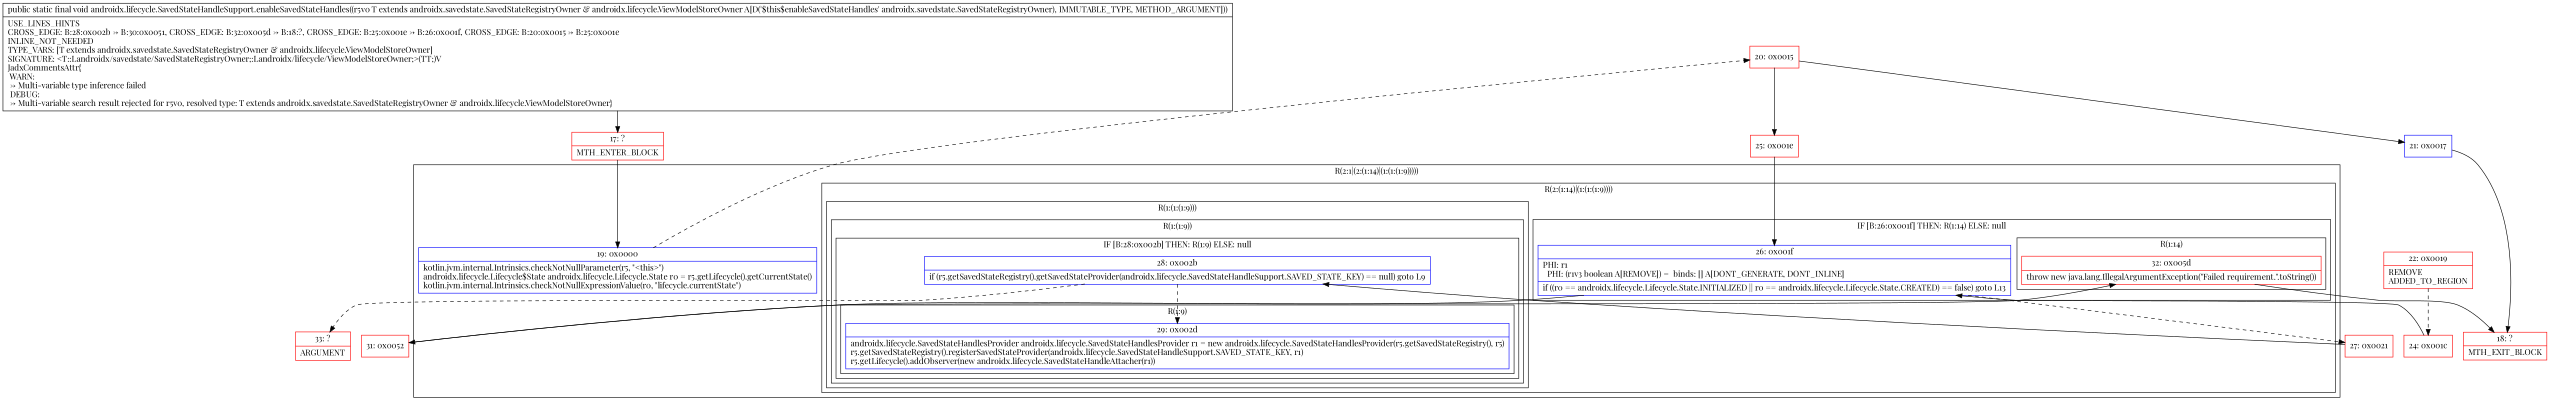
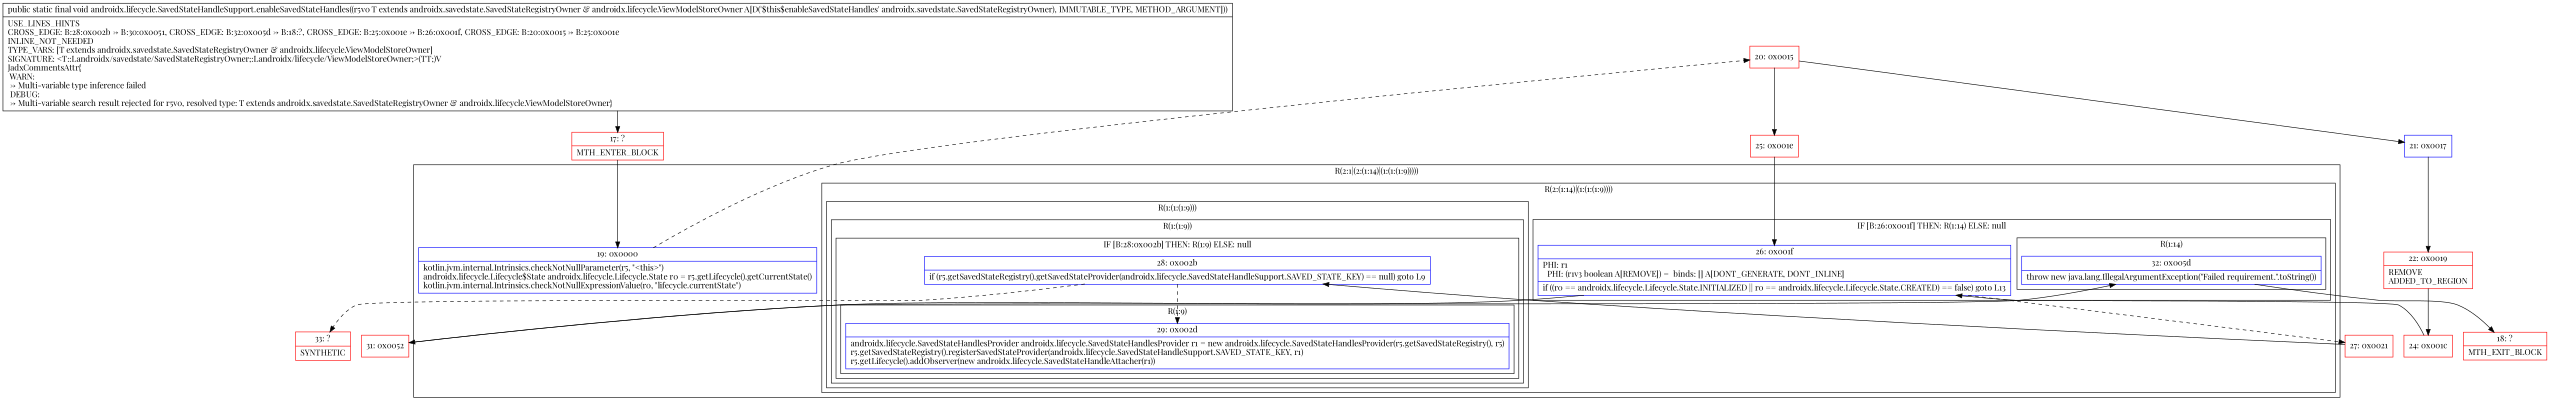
(2506, 227) -> (2428, 201)
(2171, 270) -> (2171, 270)
(2428, 309) -> (2428, 309)
(323, 353) -> (323, 353)
